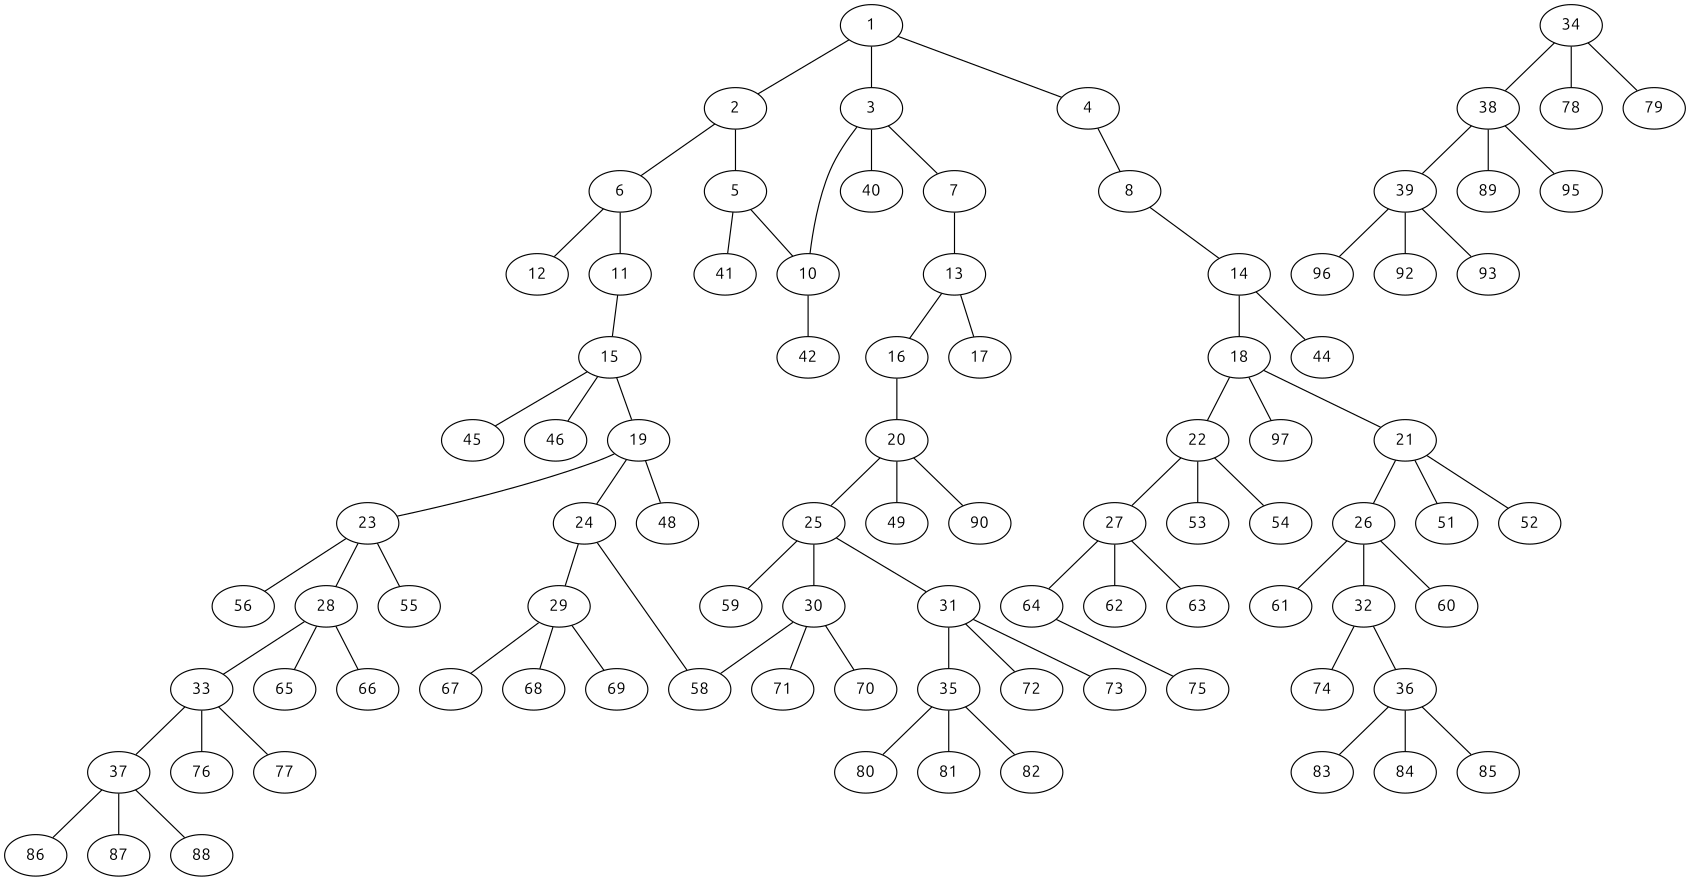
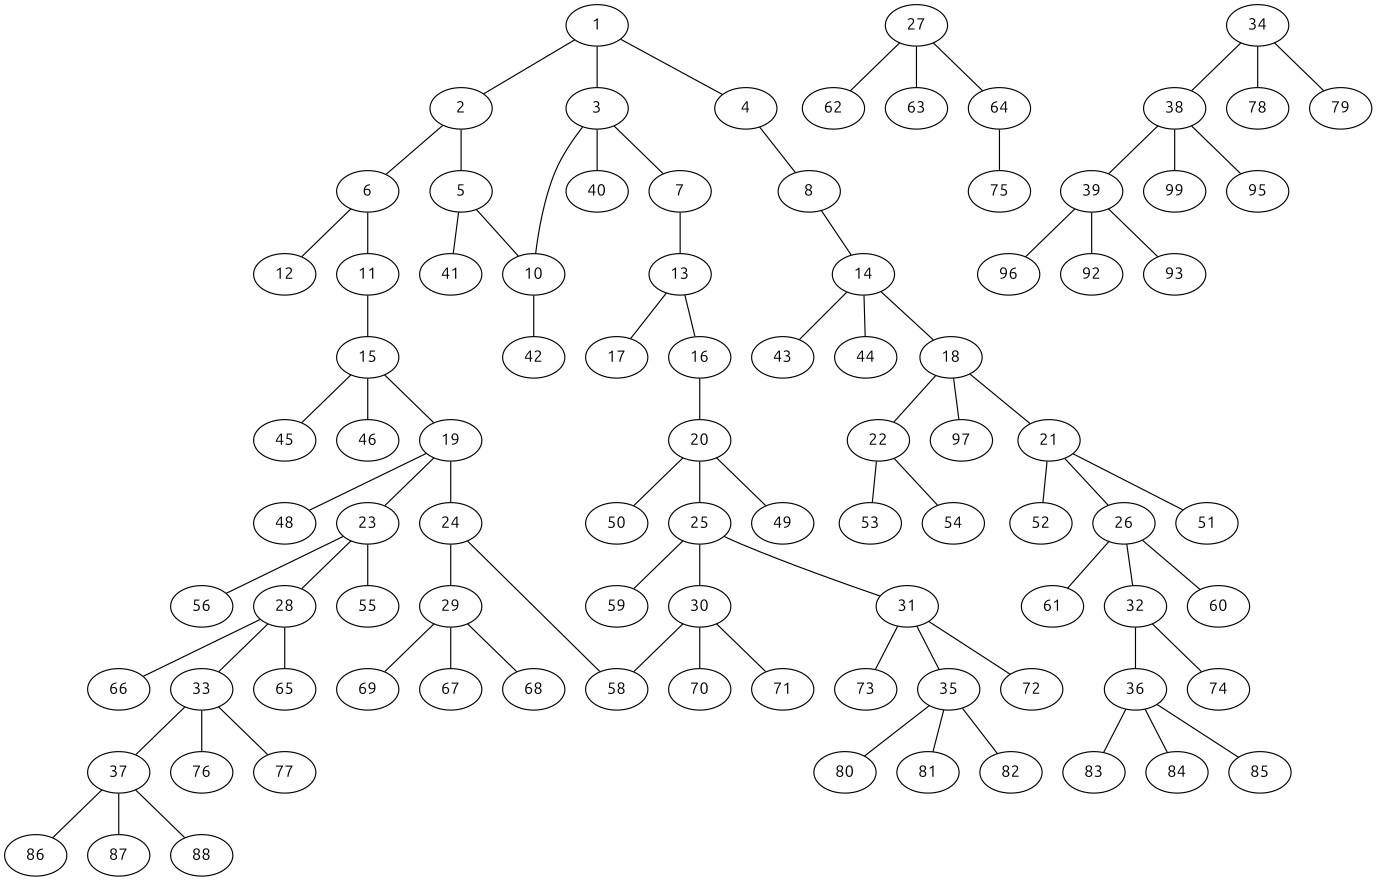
(1488, 191) -> (1175, 191)
none -> (783, 357)
(1156, 482) -> none
(980, 523) -> (617, 523)
